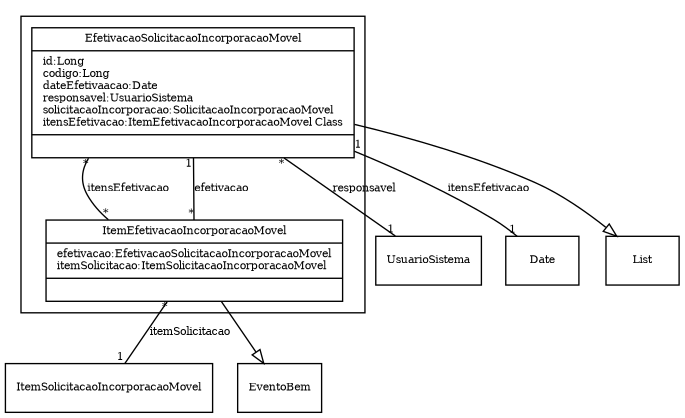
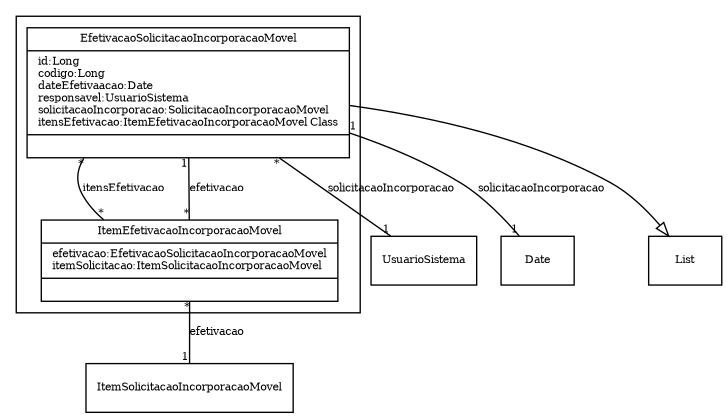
(364, 189) -> (391, 189)
(489, 189) -> (542, 189)
(190, 332) -> (217, 332)
(280, 388) -> none
